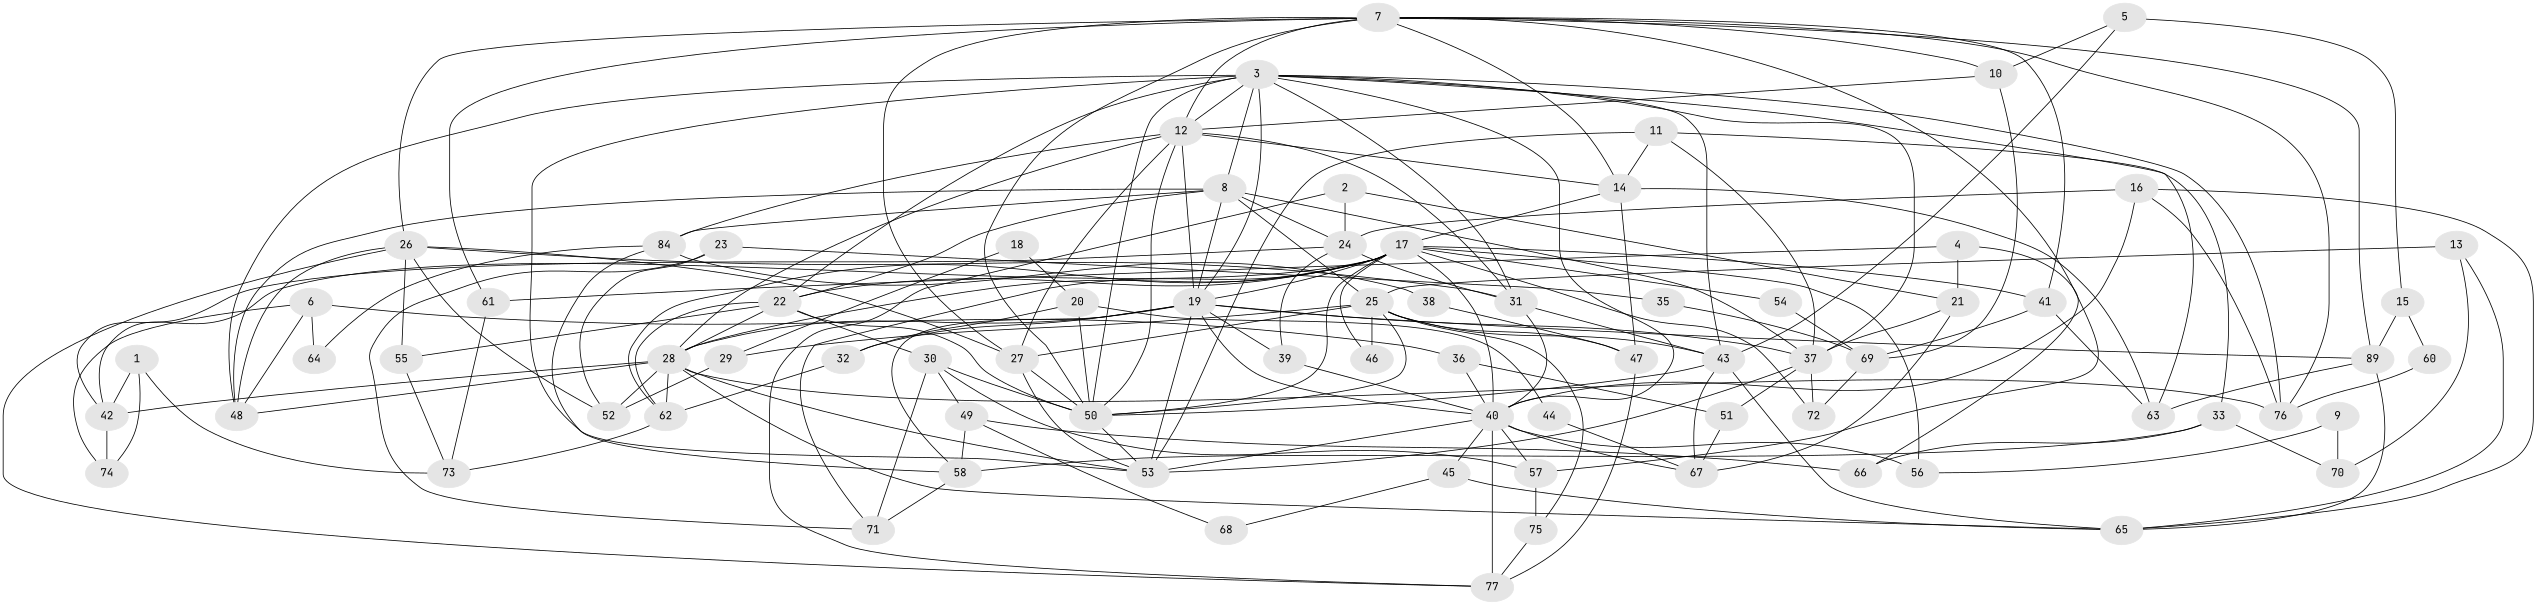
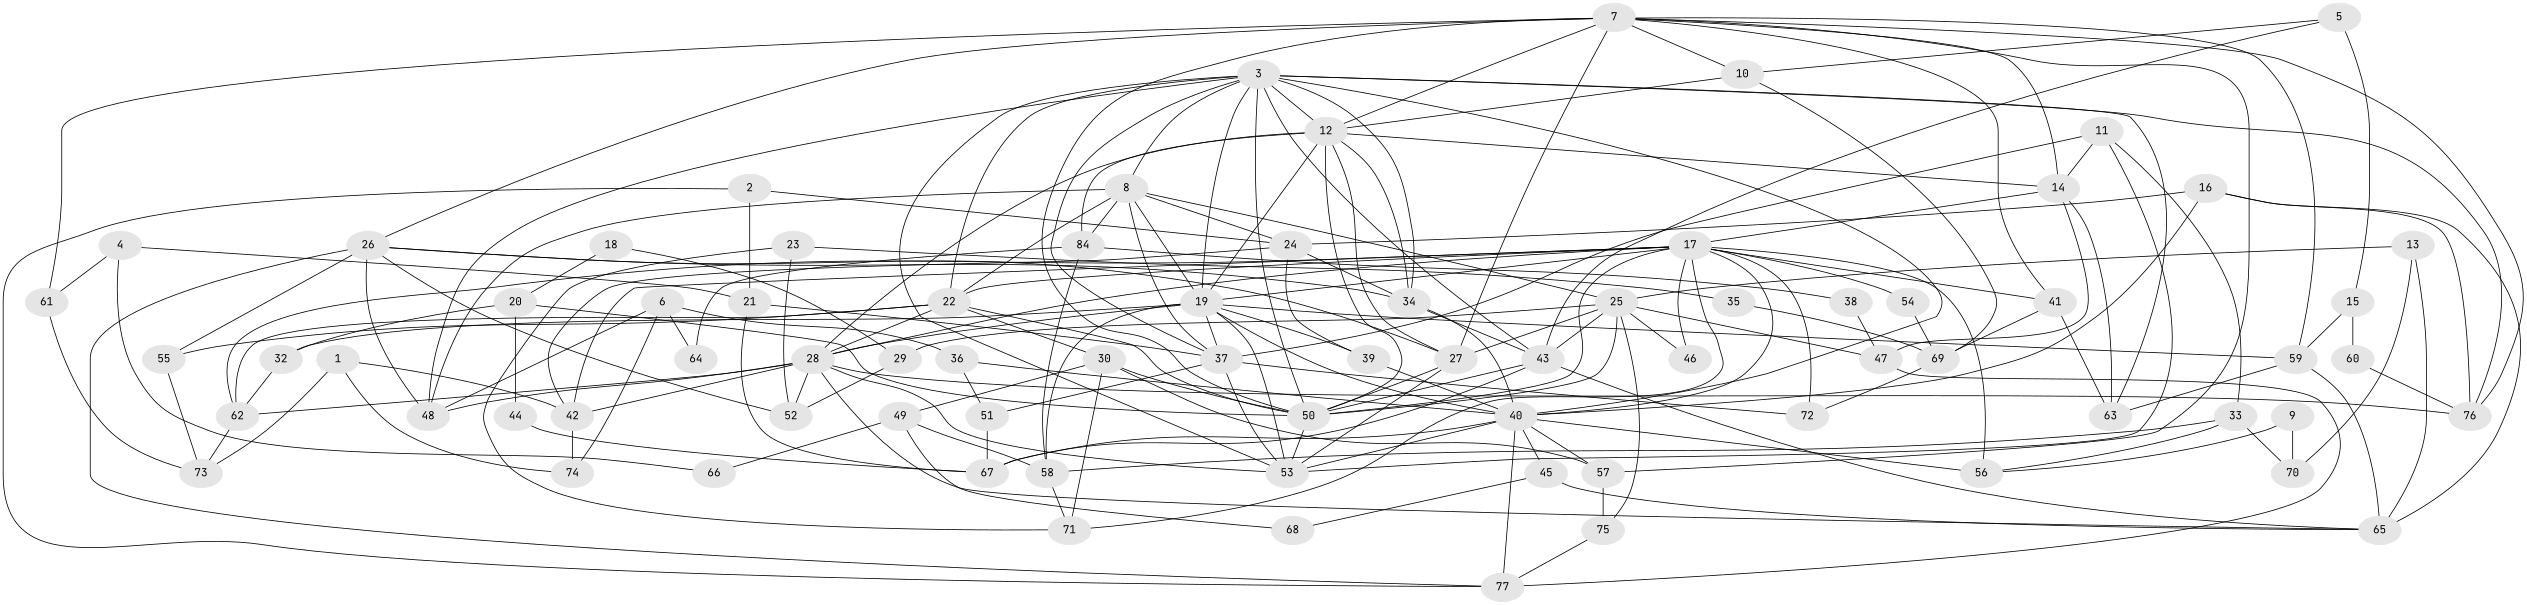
(1516, 302) -> (1409, 302)
(2373, 359) -> (2296, 359)
(2022, 443) -> (2111, 453)
